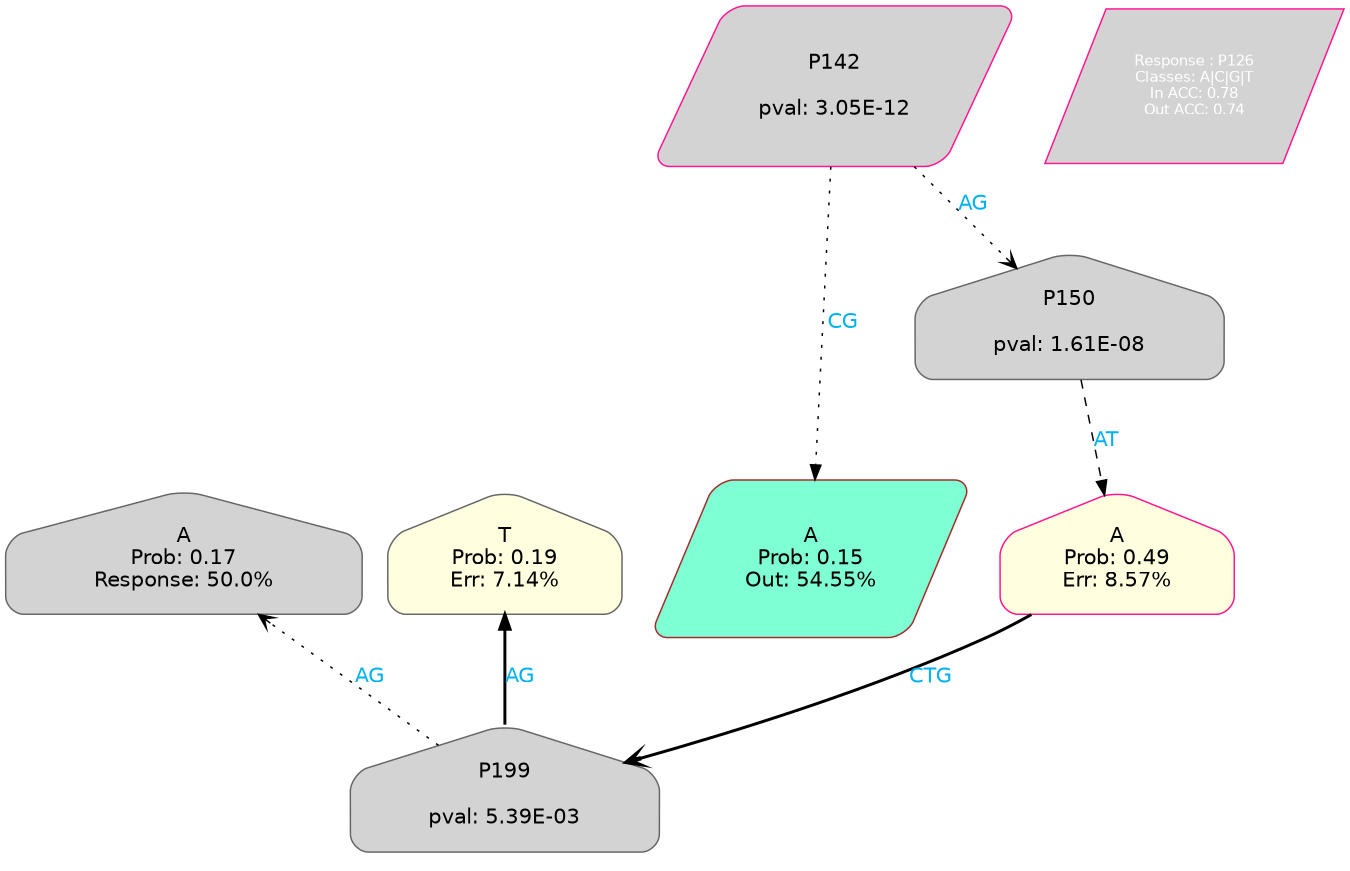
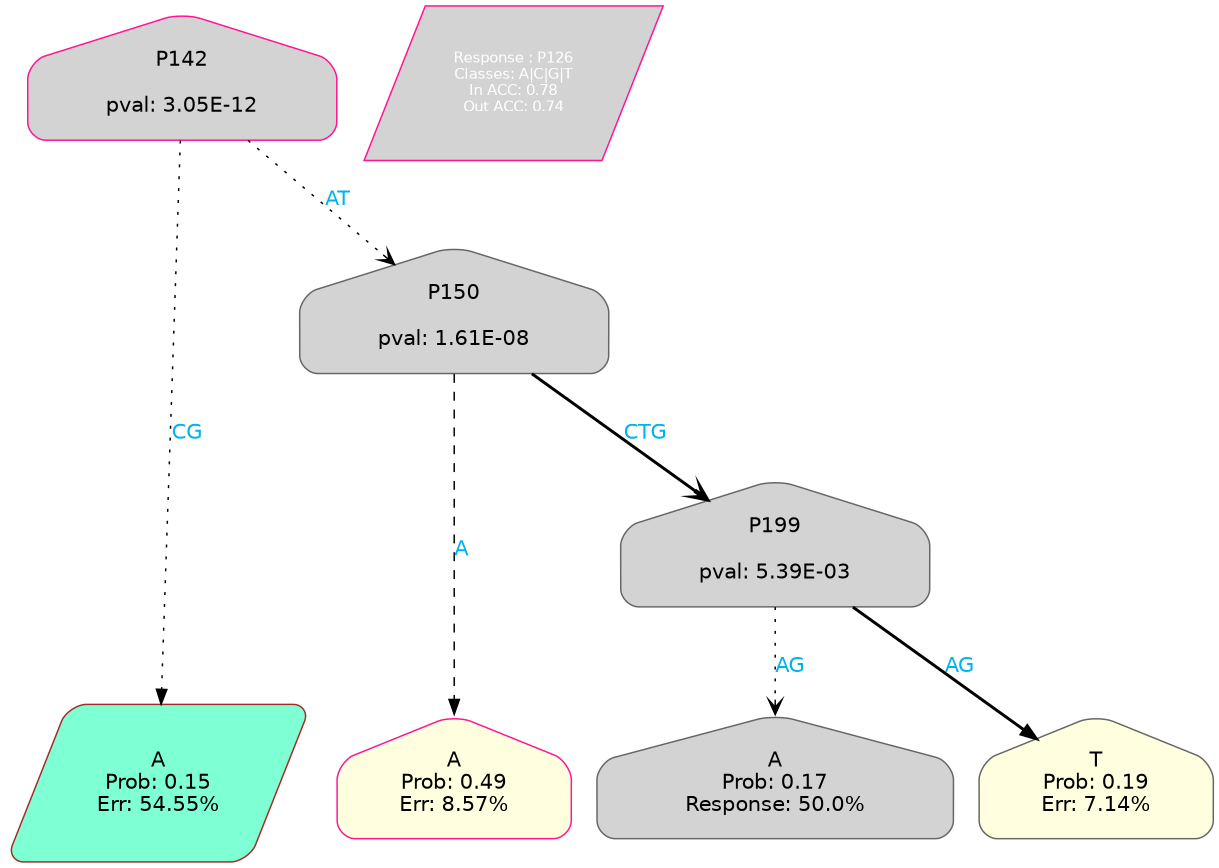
(835, 86) -> (182, 83)
(973, 204) -> (338, 200)
(1106, 441) -> (462, 550)
(811, 559) -> (158, 783)
(839, 696) -> (614, 433)
